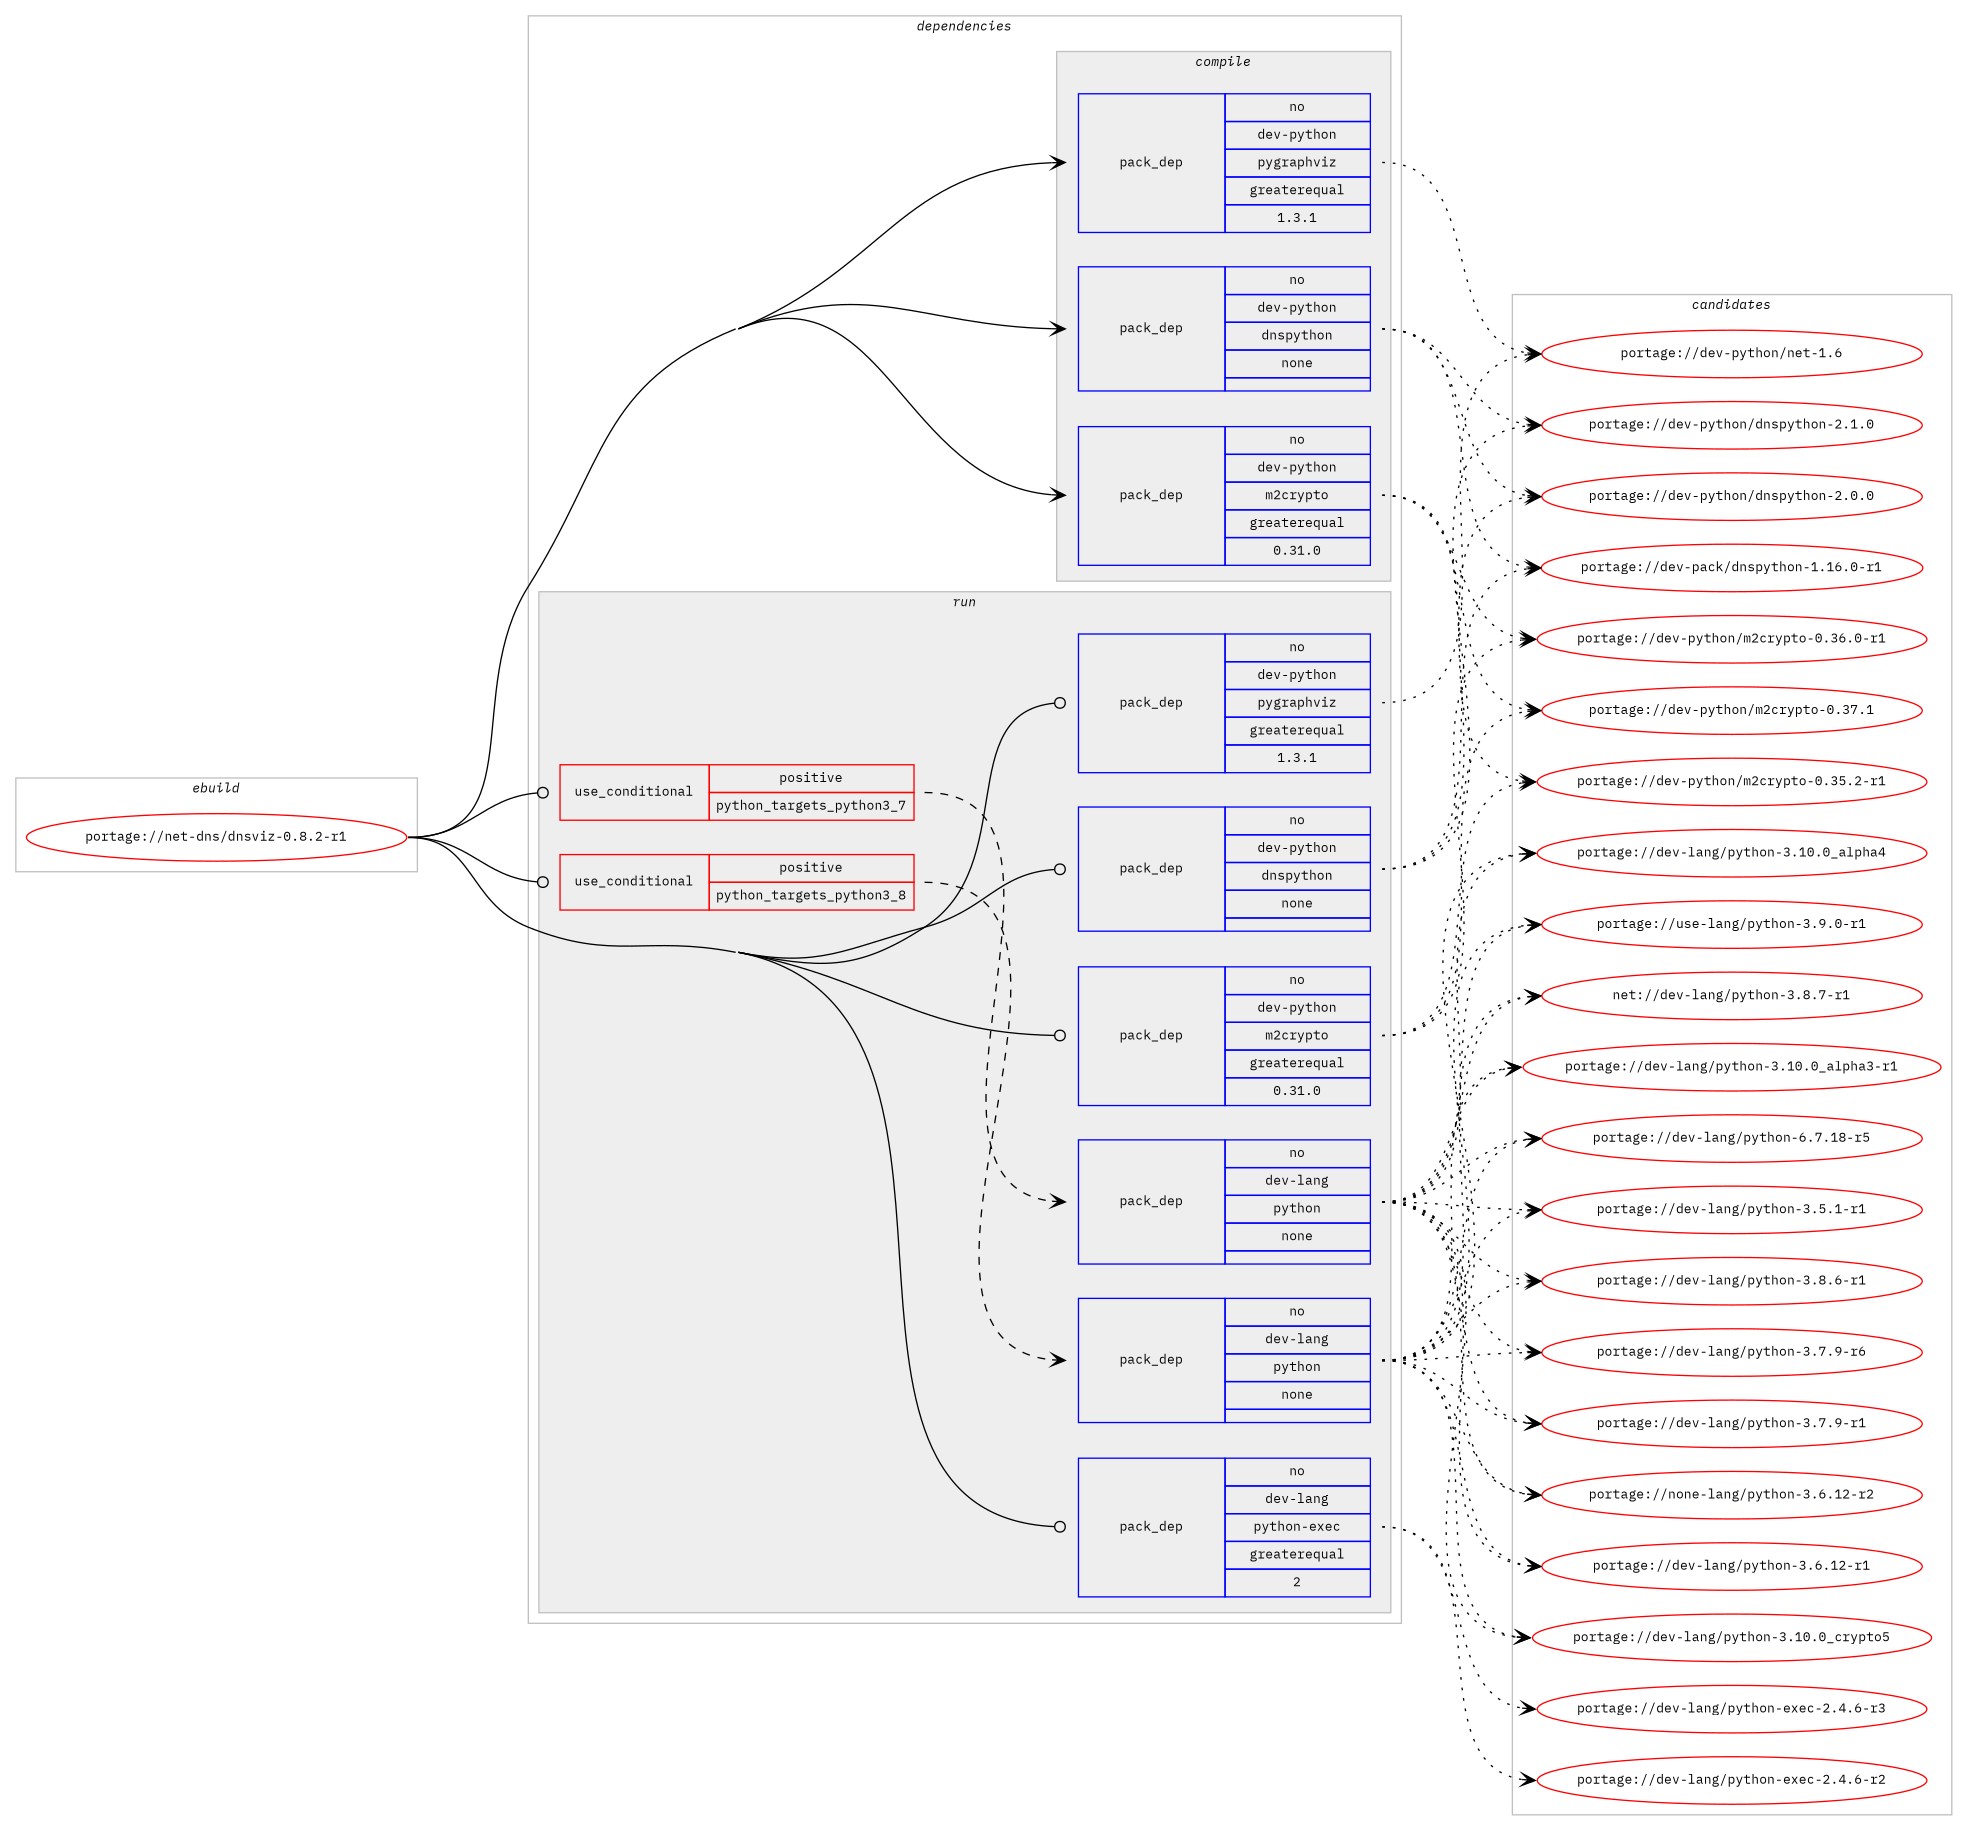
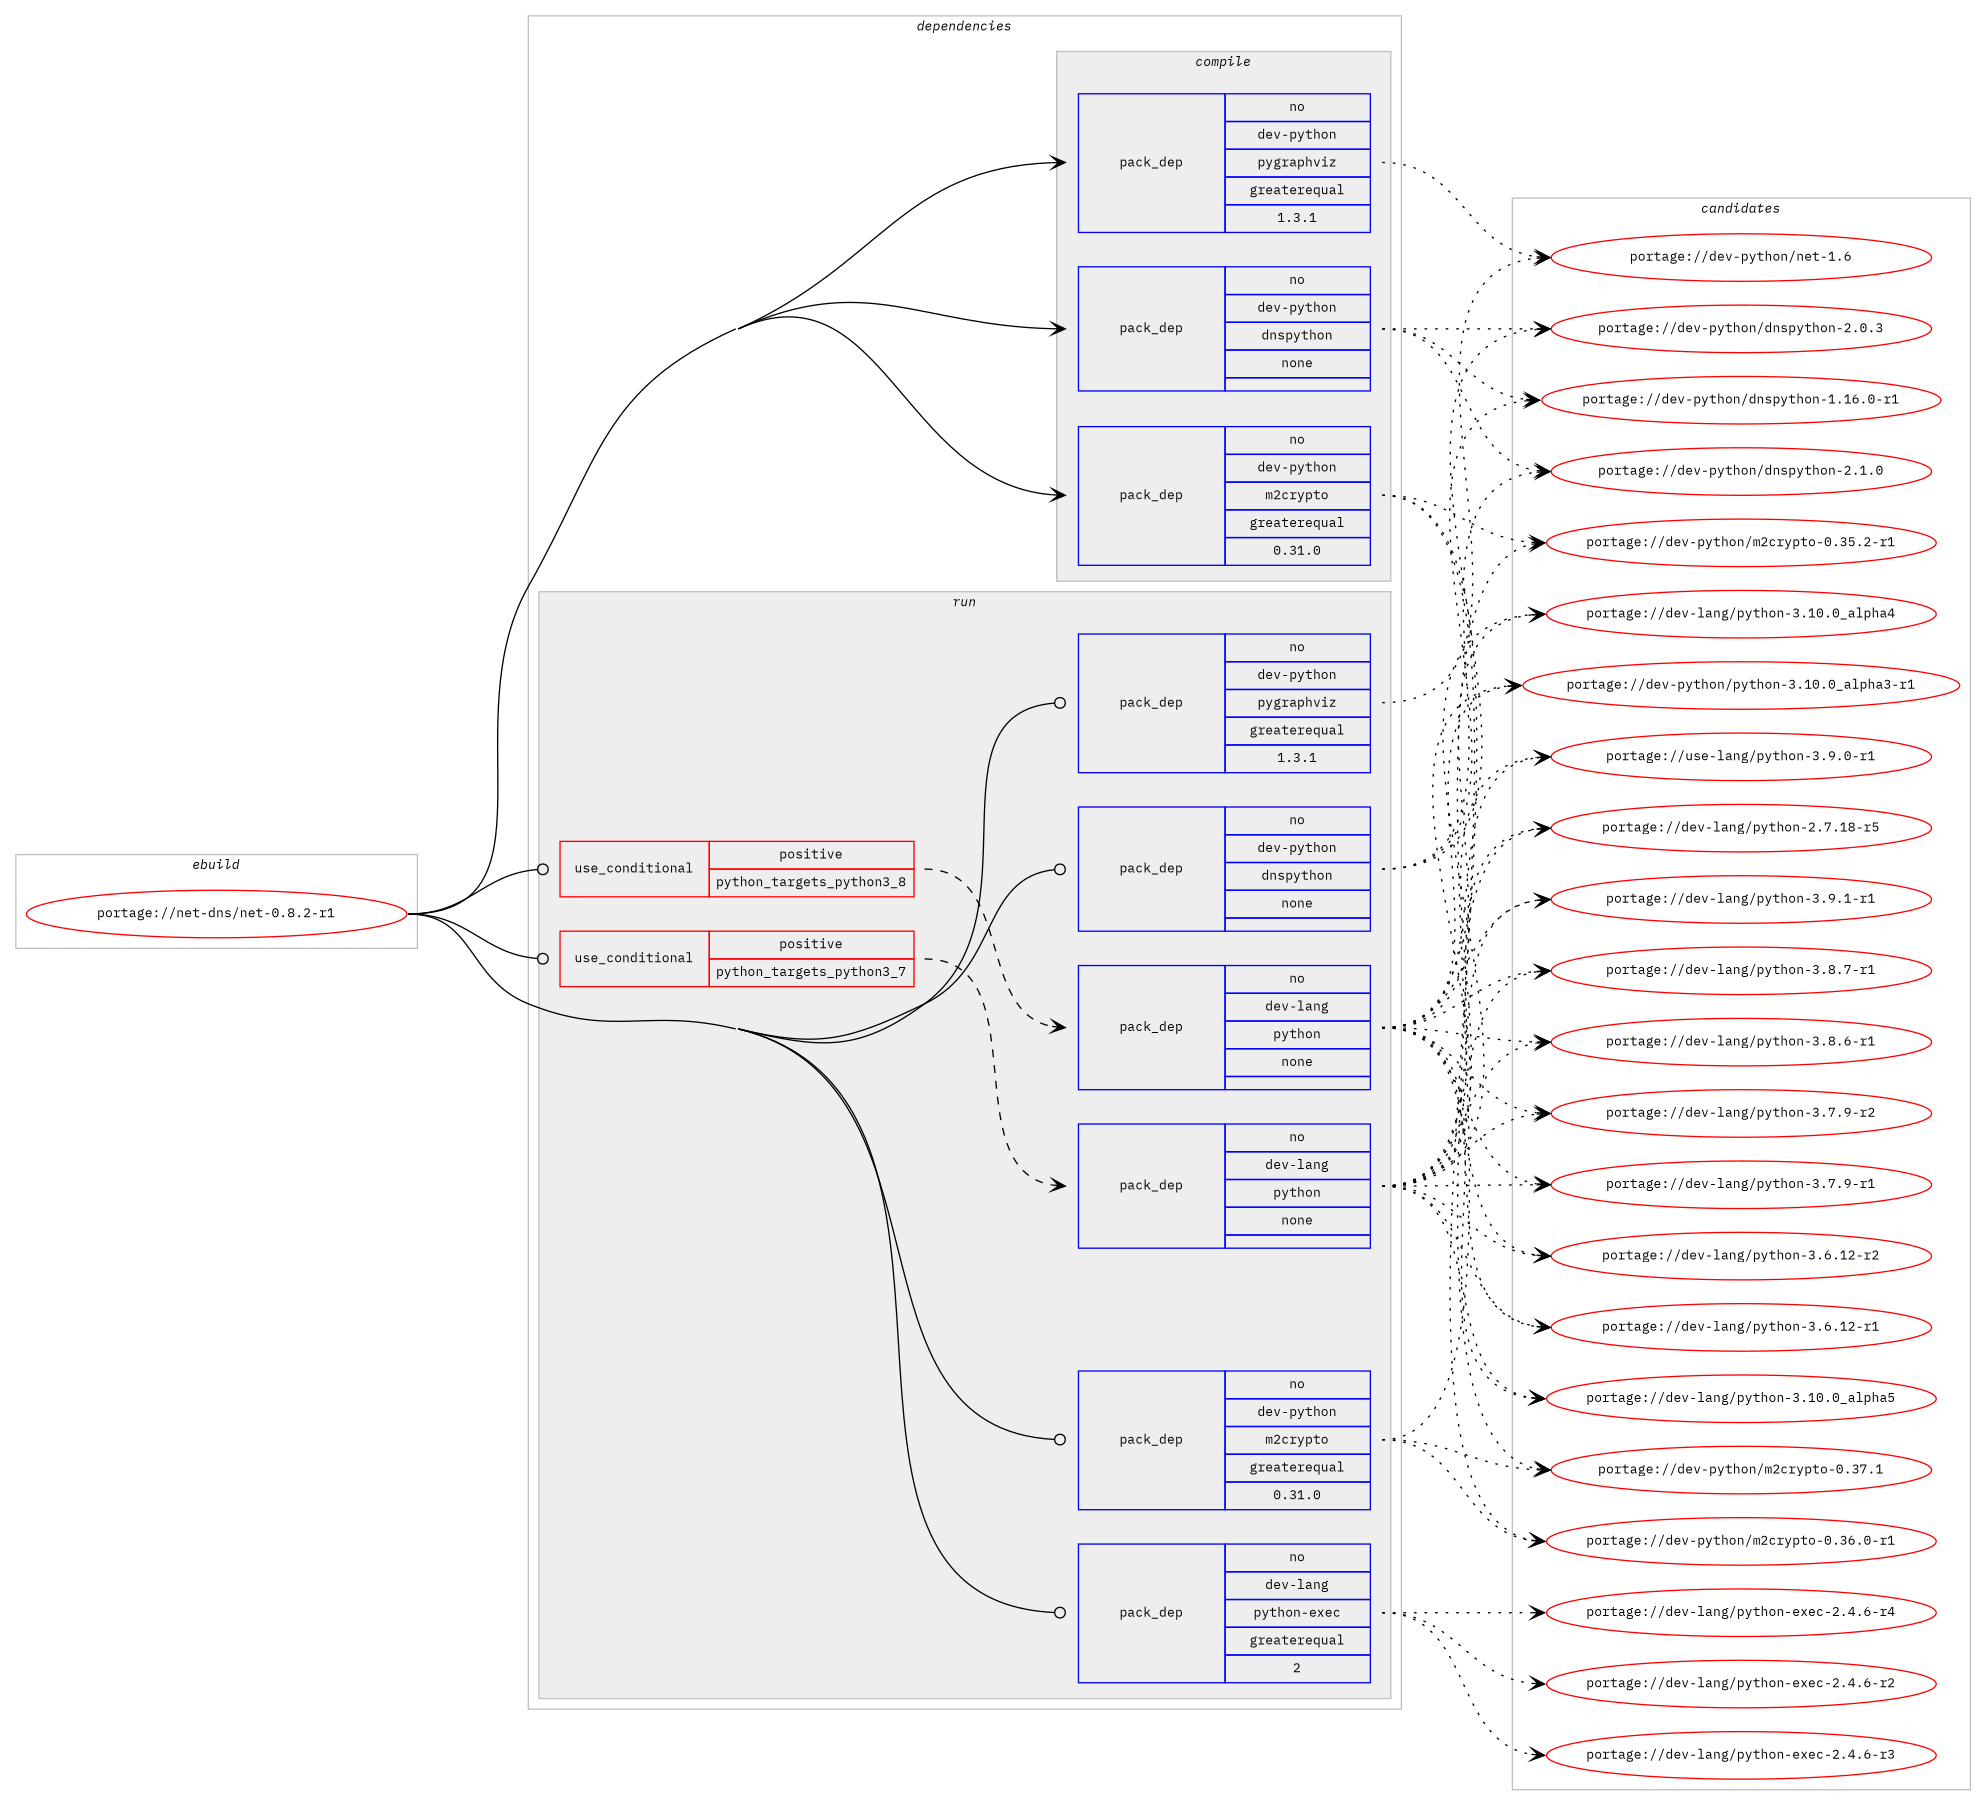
(1732, 497) -> (1741, 329)
(1732, 568) -> (1741, 400)
(217, 837) -> (217, 914)
(1732, 996) -> (1741, 971)
(1732, 1067) -> (1741, 686)
(1732, 1139) -> (1741, 828)
(1732, 1210) -> (1741, 899)
(1732, 1353) -> (1741, 1113)
(1732, 1495) -> (1741, 1256)
none -> (1741, 1613)
(1732, 1638) -> (1741, 1399)
